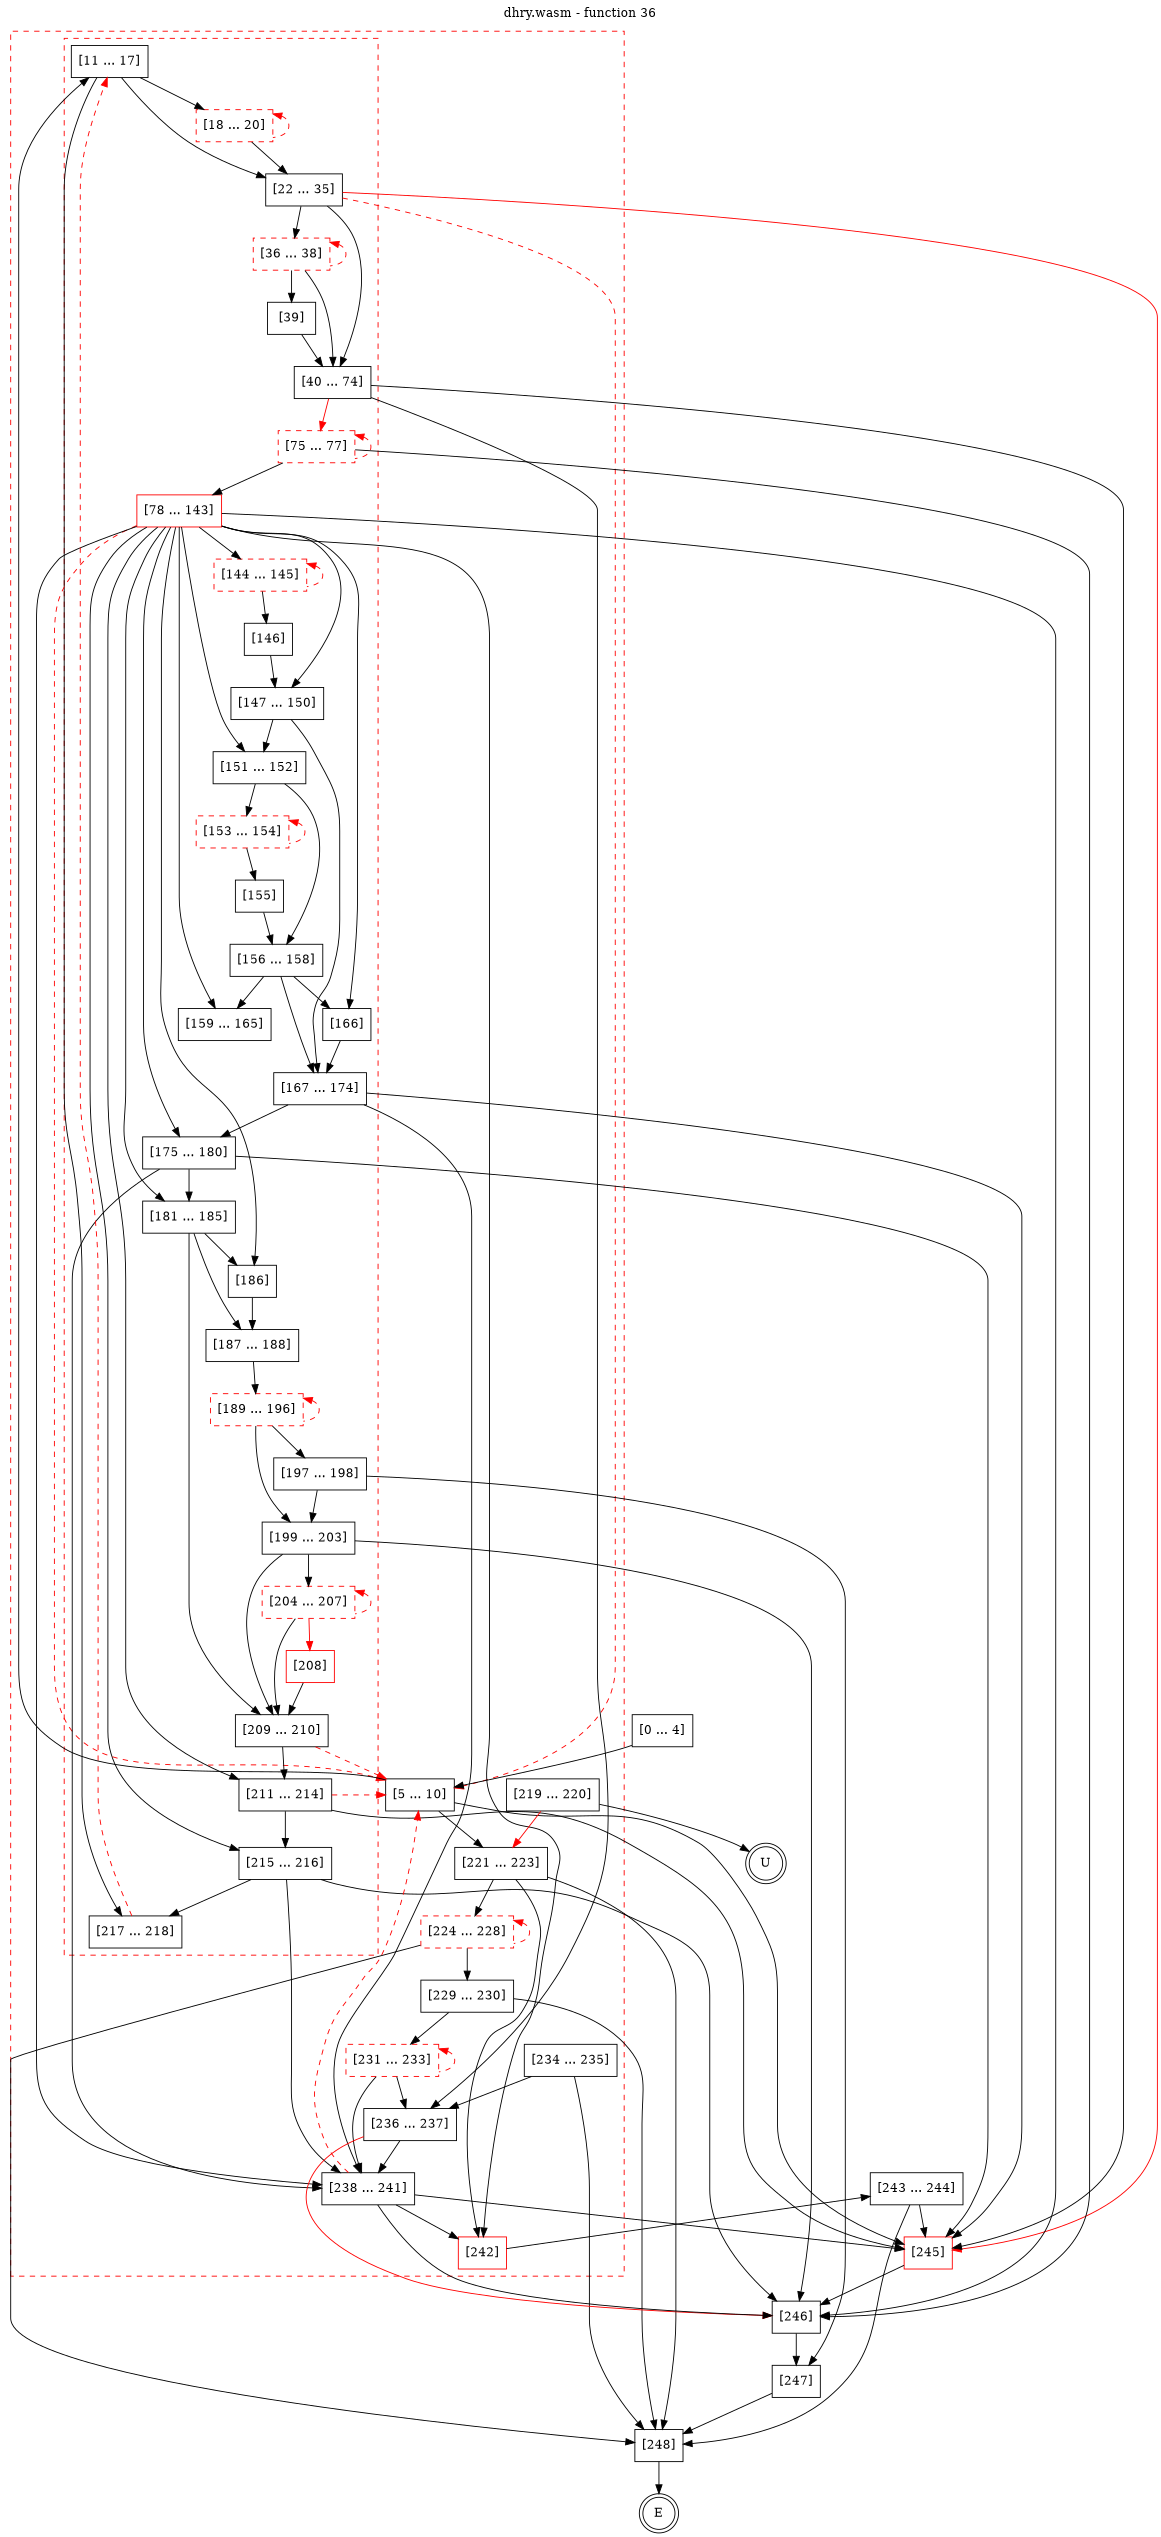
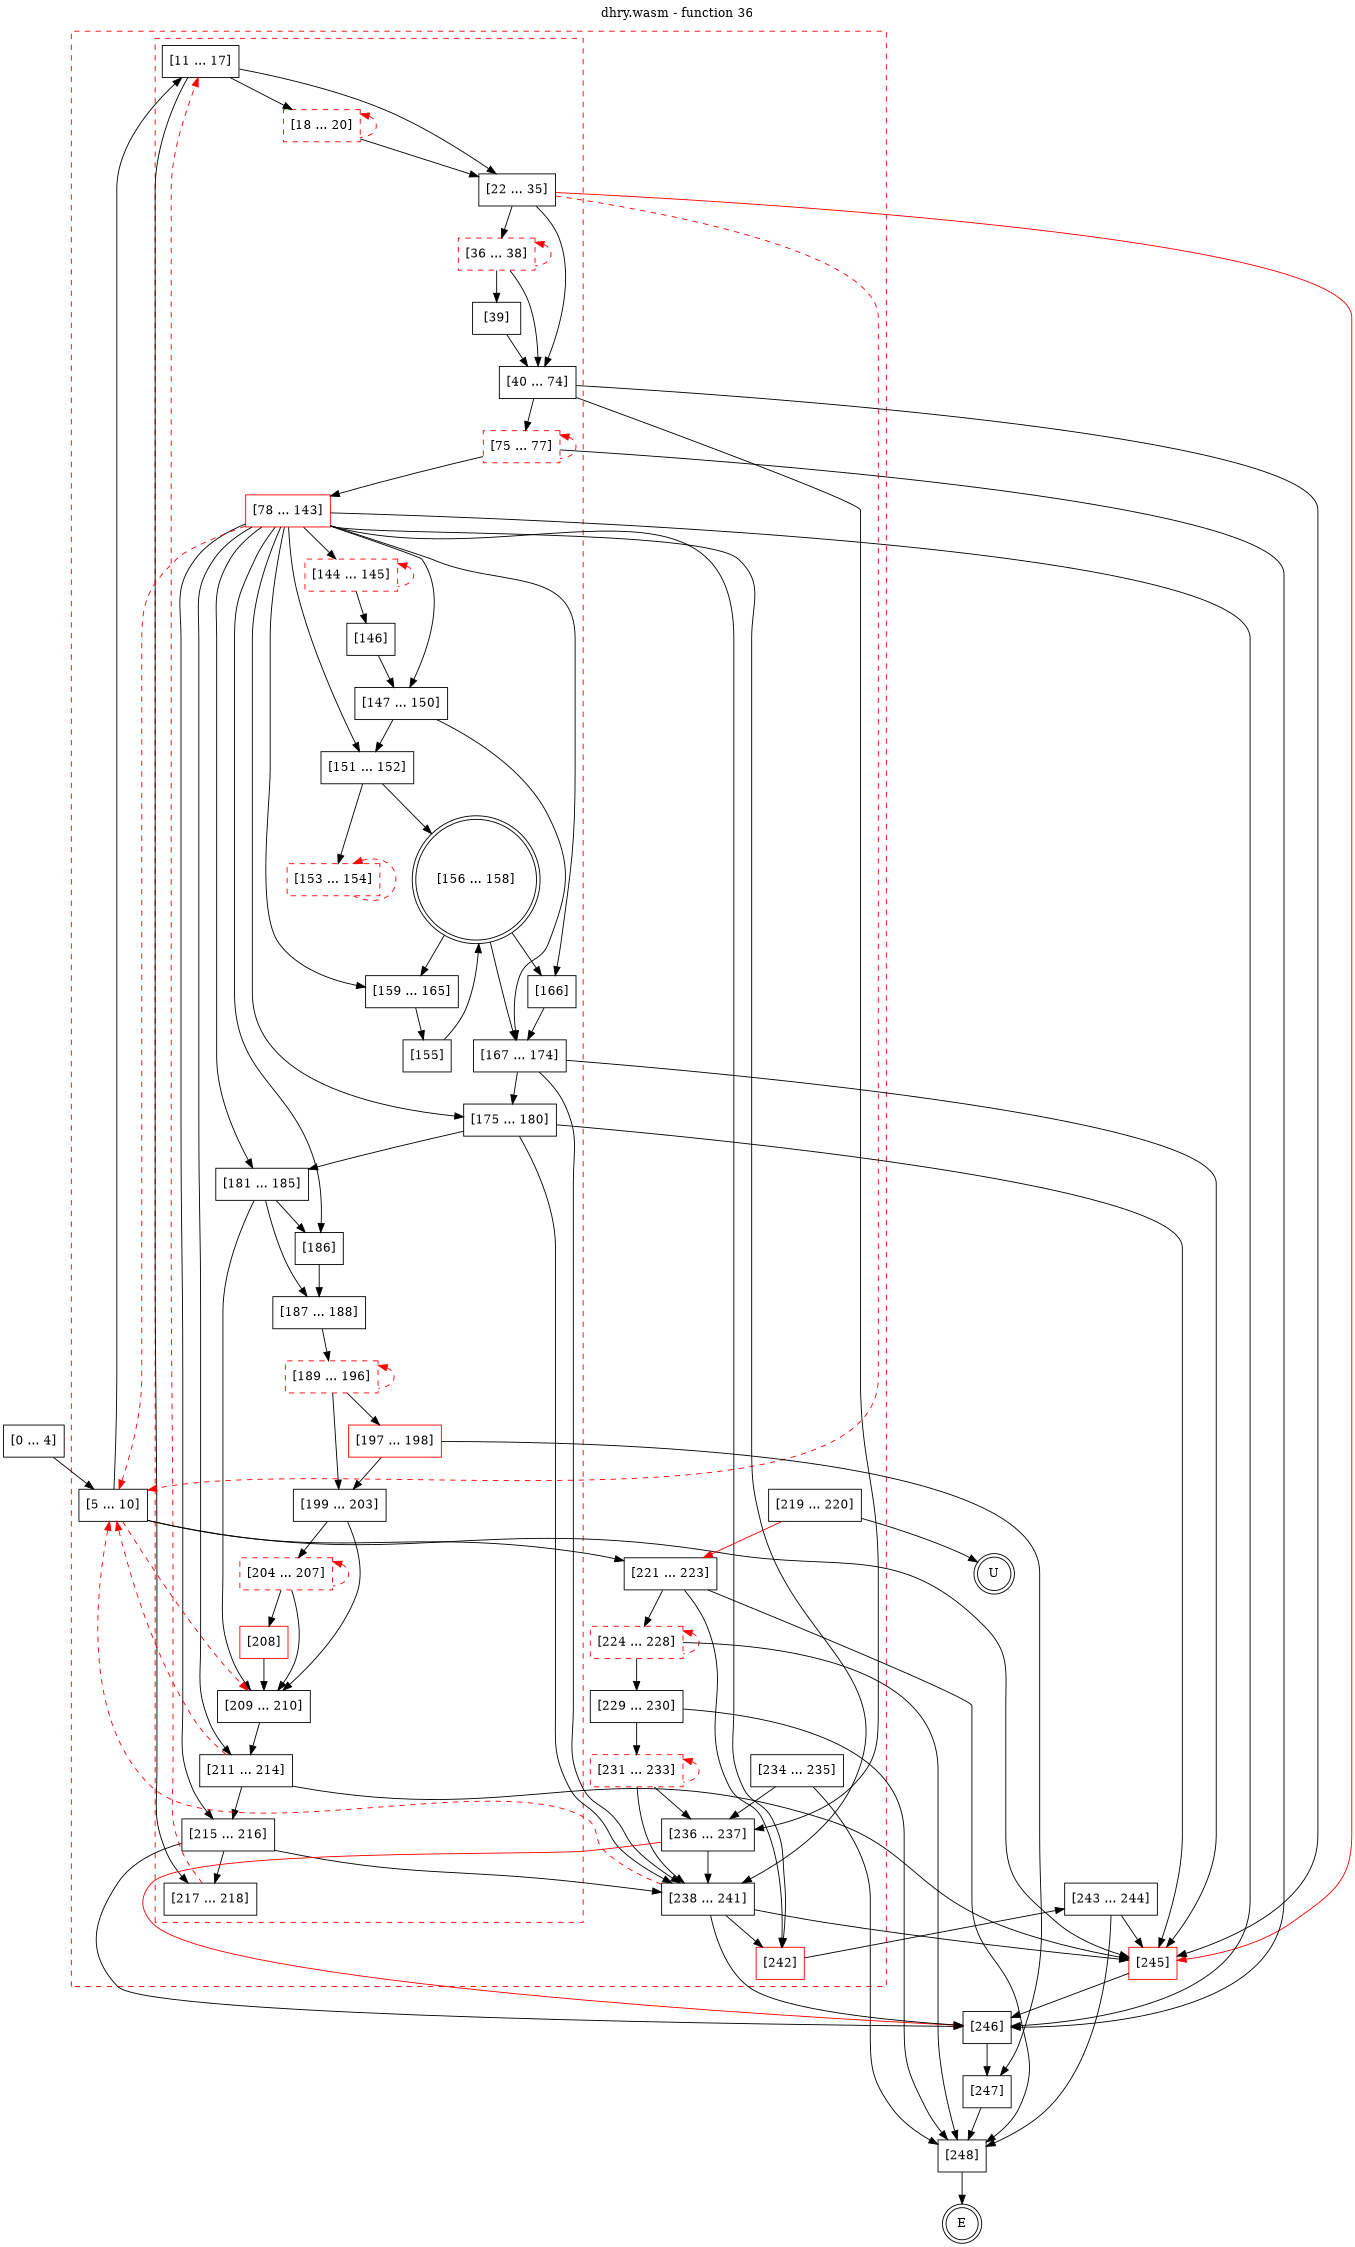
(326, 410) -> (531, 410)
(250, 860) -> (419, 1020)
(276, 960) -> (476, 880)
(320, 1474) -> (395, 1441)
(309, 1630) -> (276, 1604)
(811, 1733) -> none
(347, 1761) -> (167, 1589)
